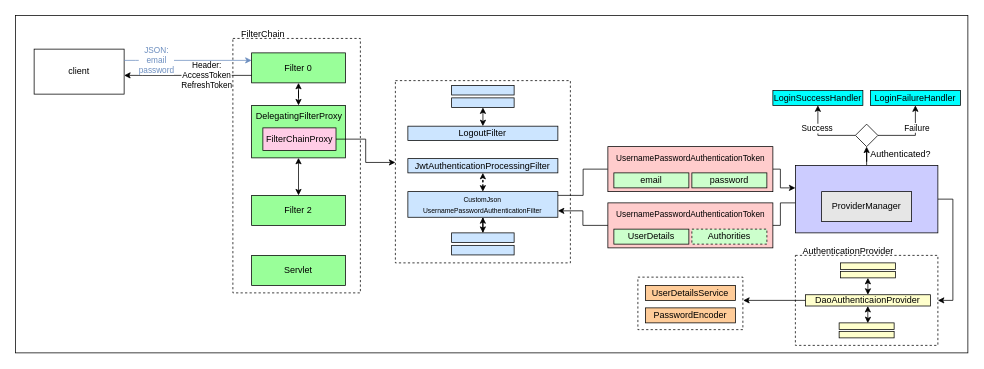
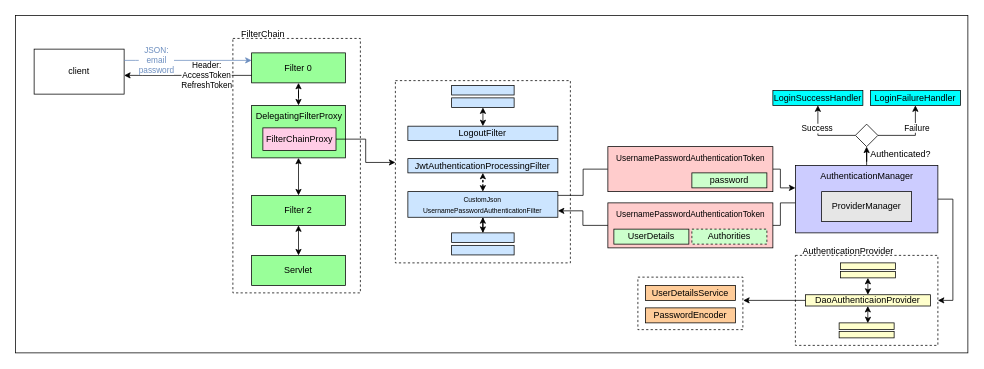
none -> (867, 177)
(651, 180) -> none
none -> (299, 240)
